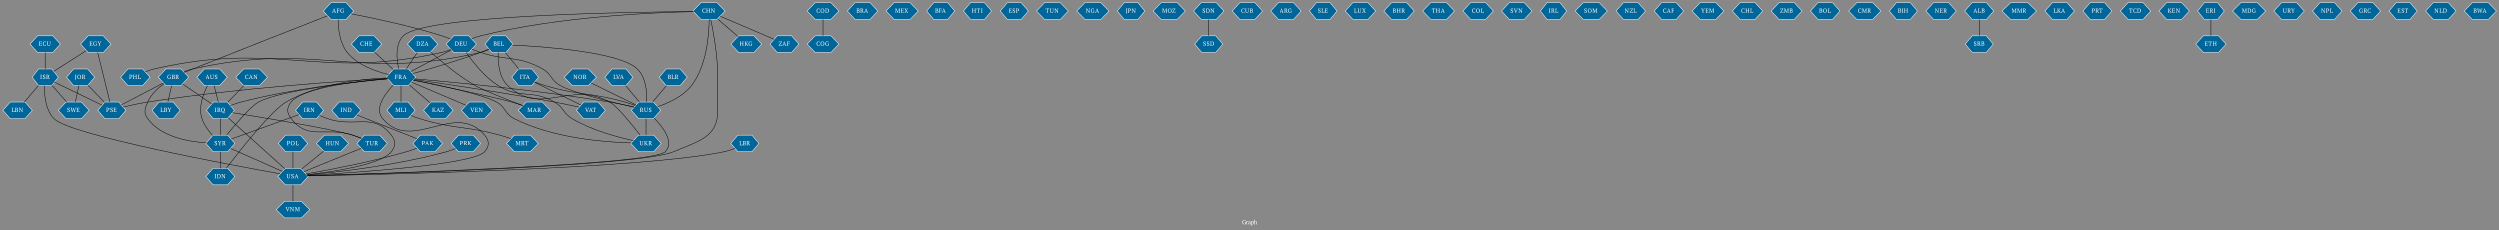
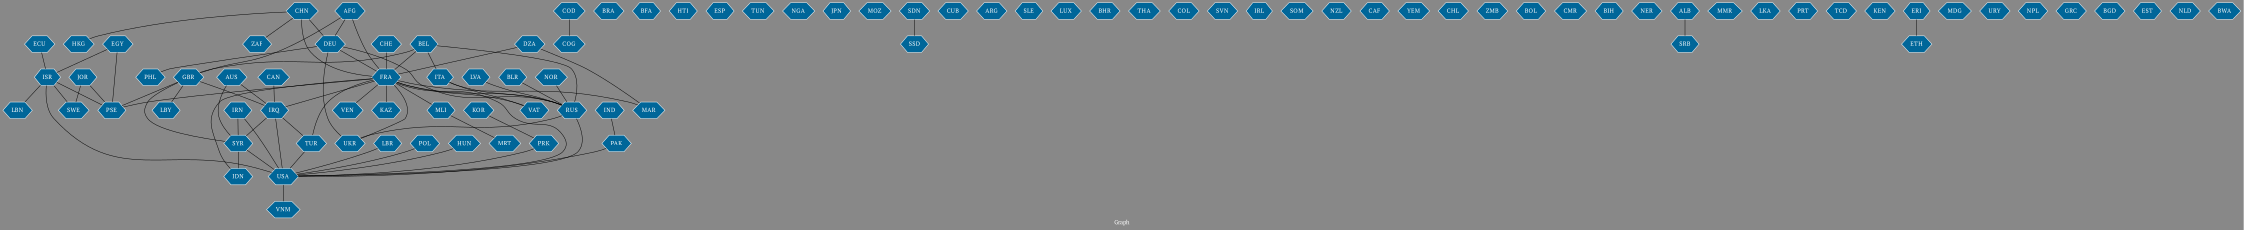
(902, 11) -> none
none -> (2110, 11)
(699, 73) -> none
(553, 98) -> none
(265, 99) -> none
none -> (479, 110)
(673, 152) -> none
